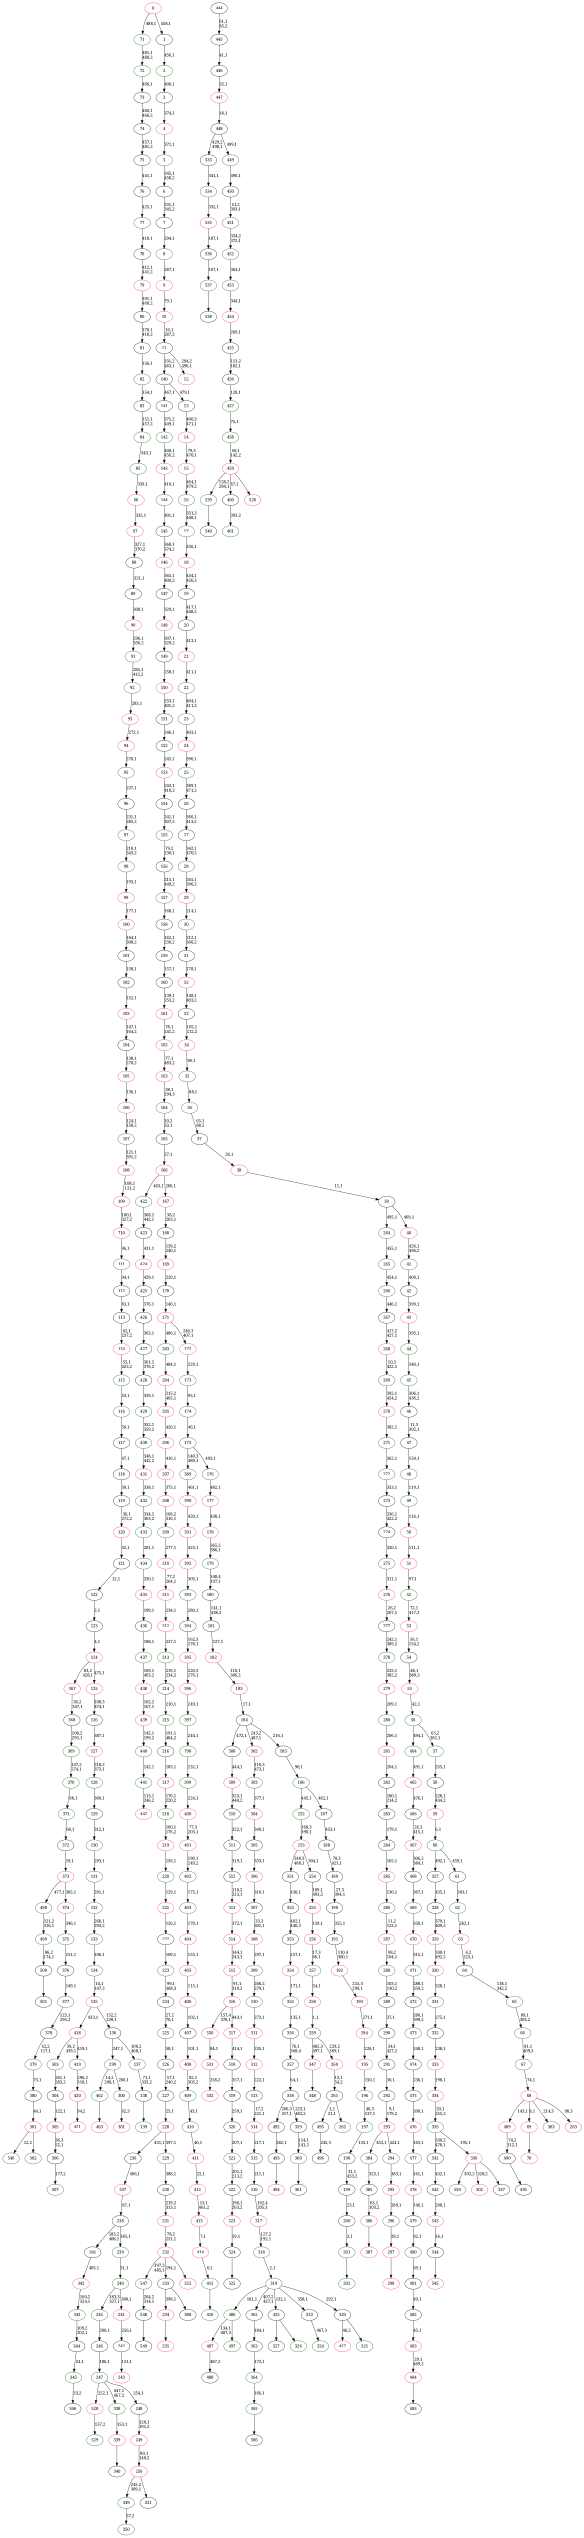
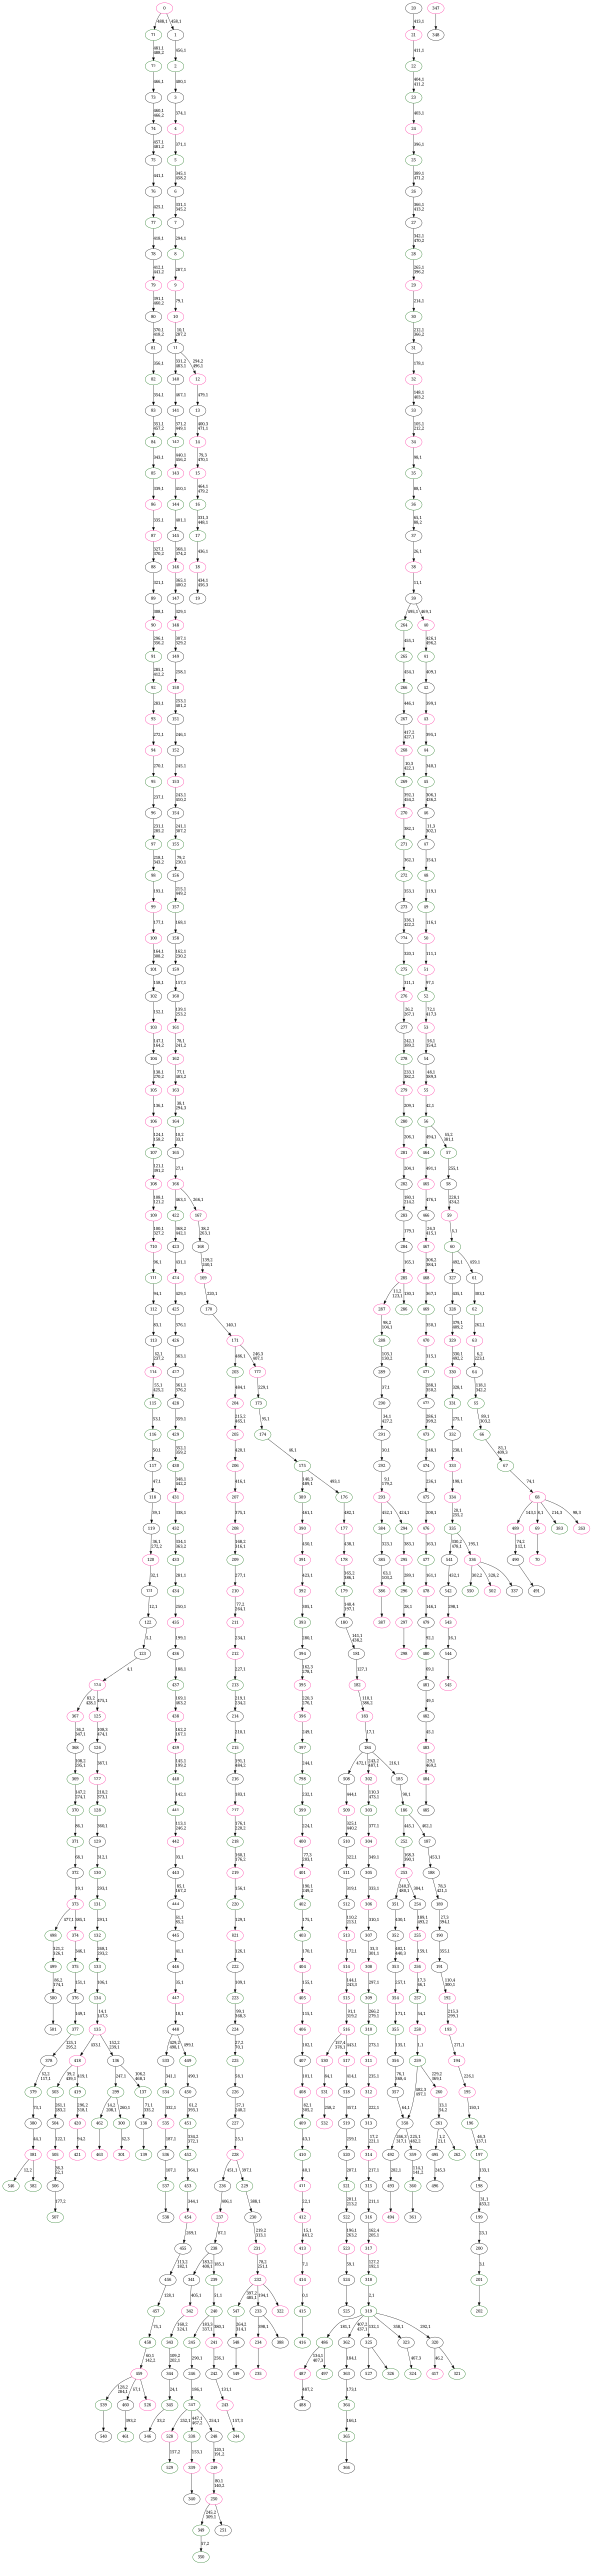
(176, 391) -> (198, 393)
(186, 608) -> none
none -> (176, 1873)
(413, 1877) -> (426, 1278)
(166, 1908) -> (235, 1936)
(387, 1922) -> (391, 1291)
(312, 2047) -> (415, 2091)
none -> (236, 2437)
